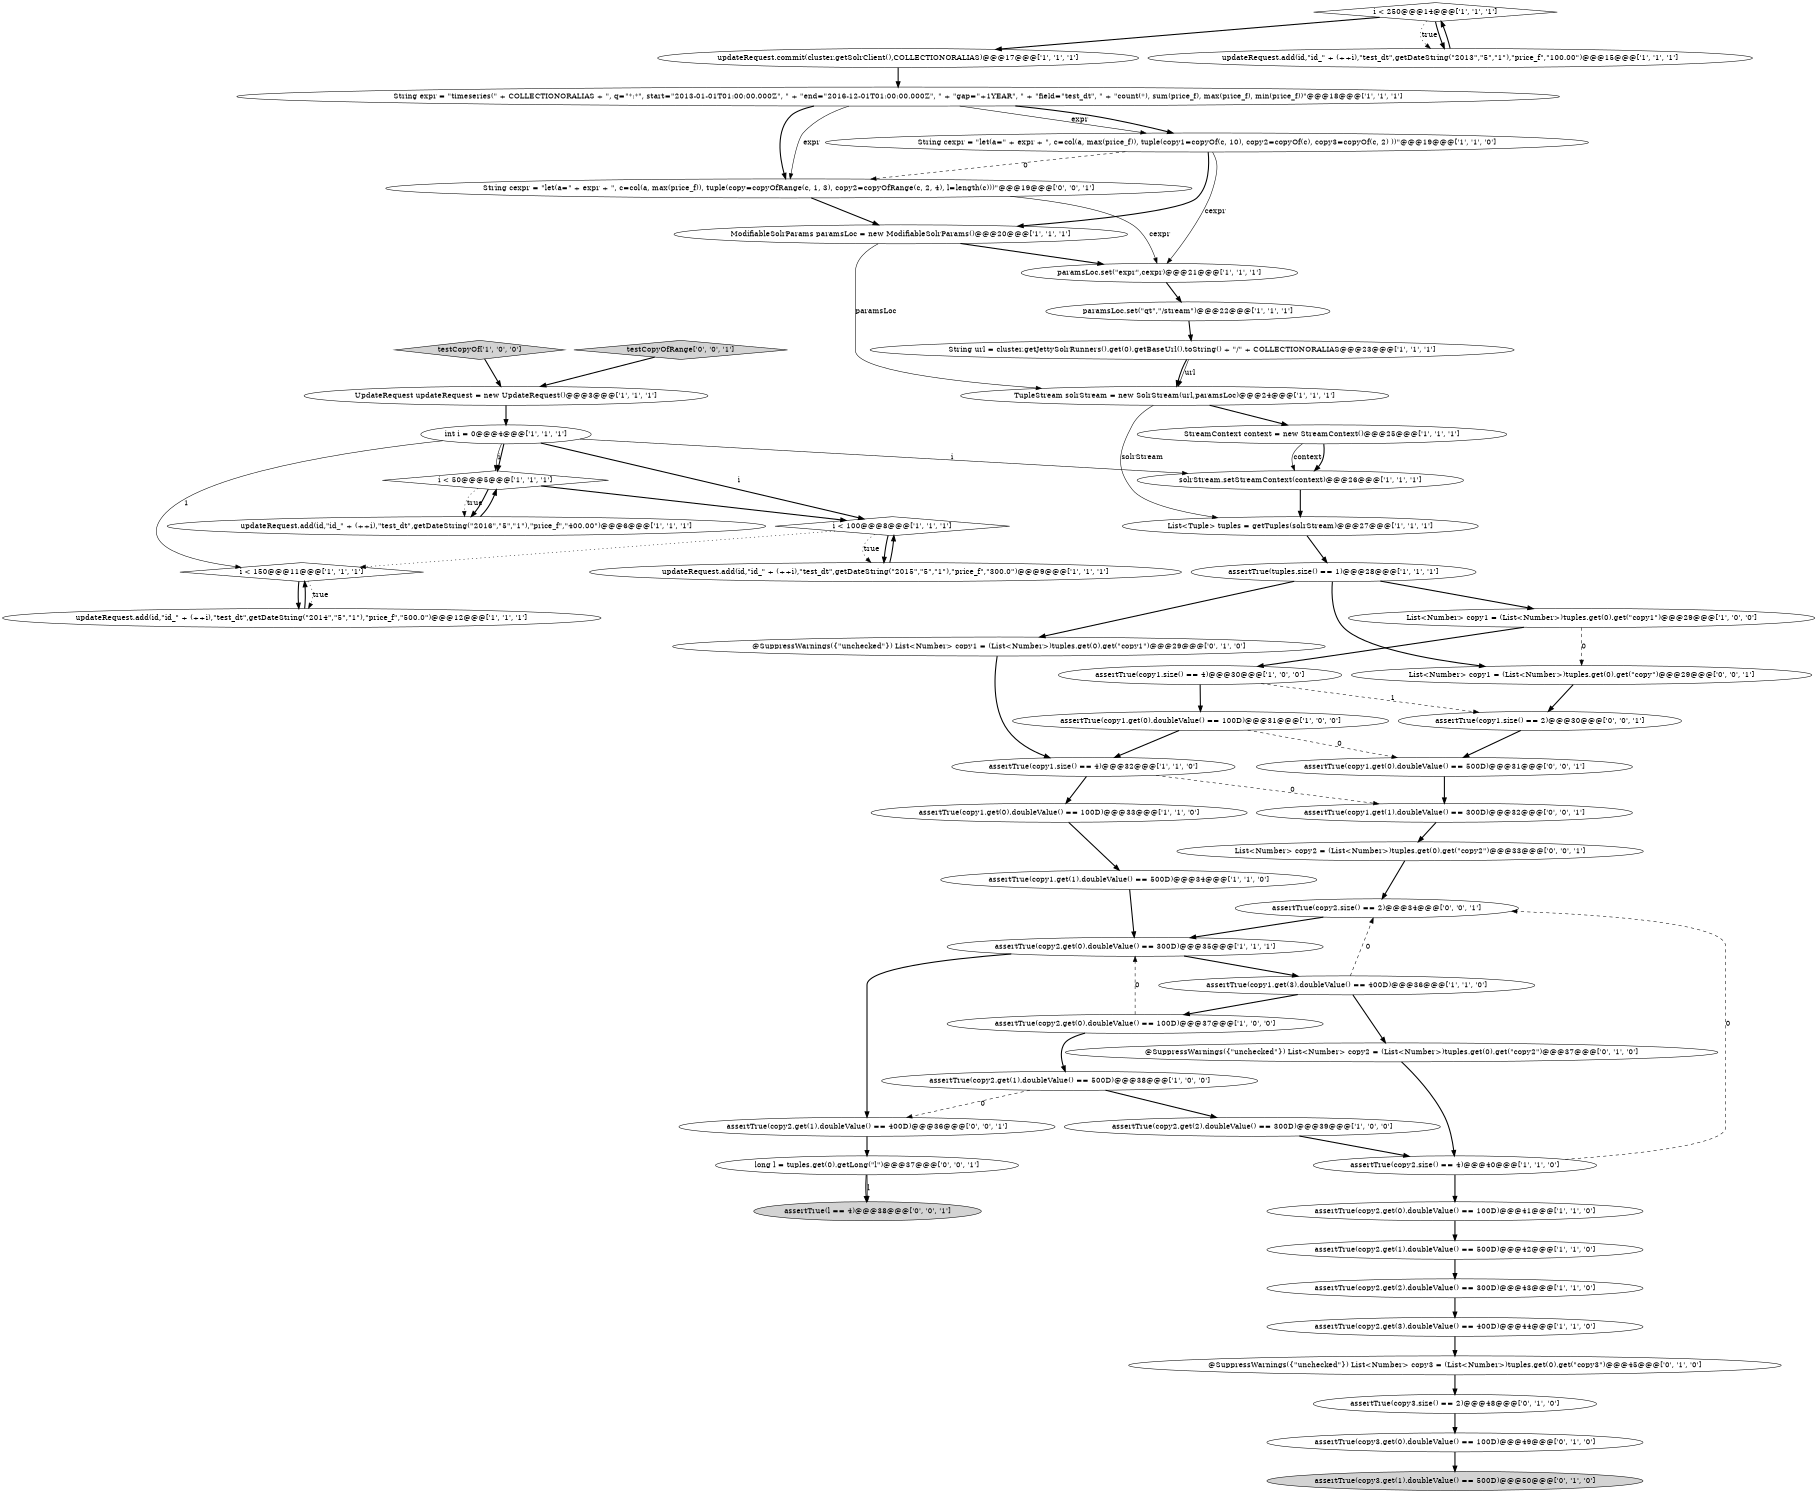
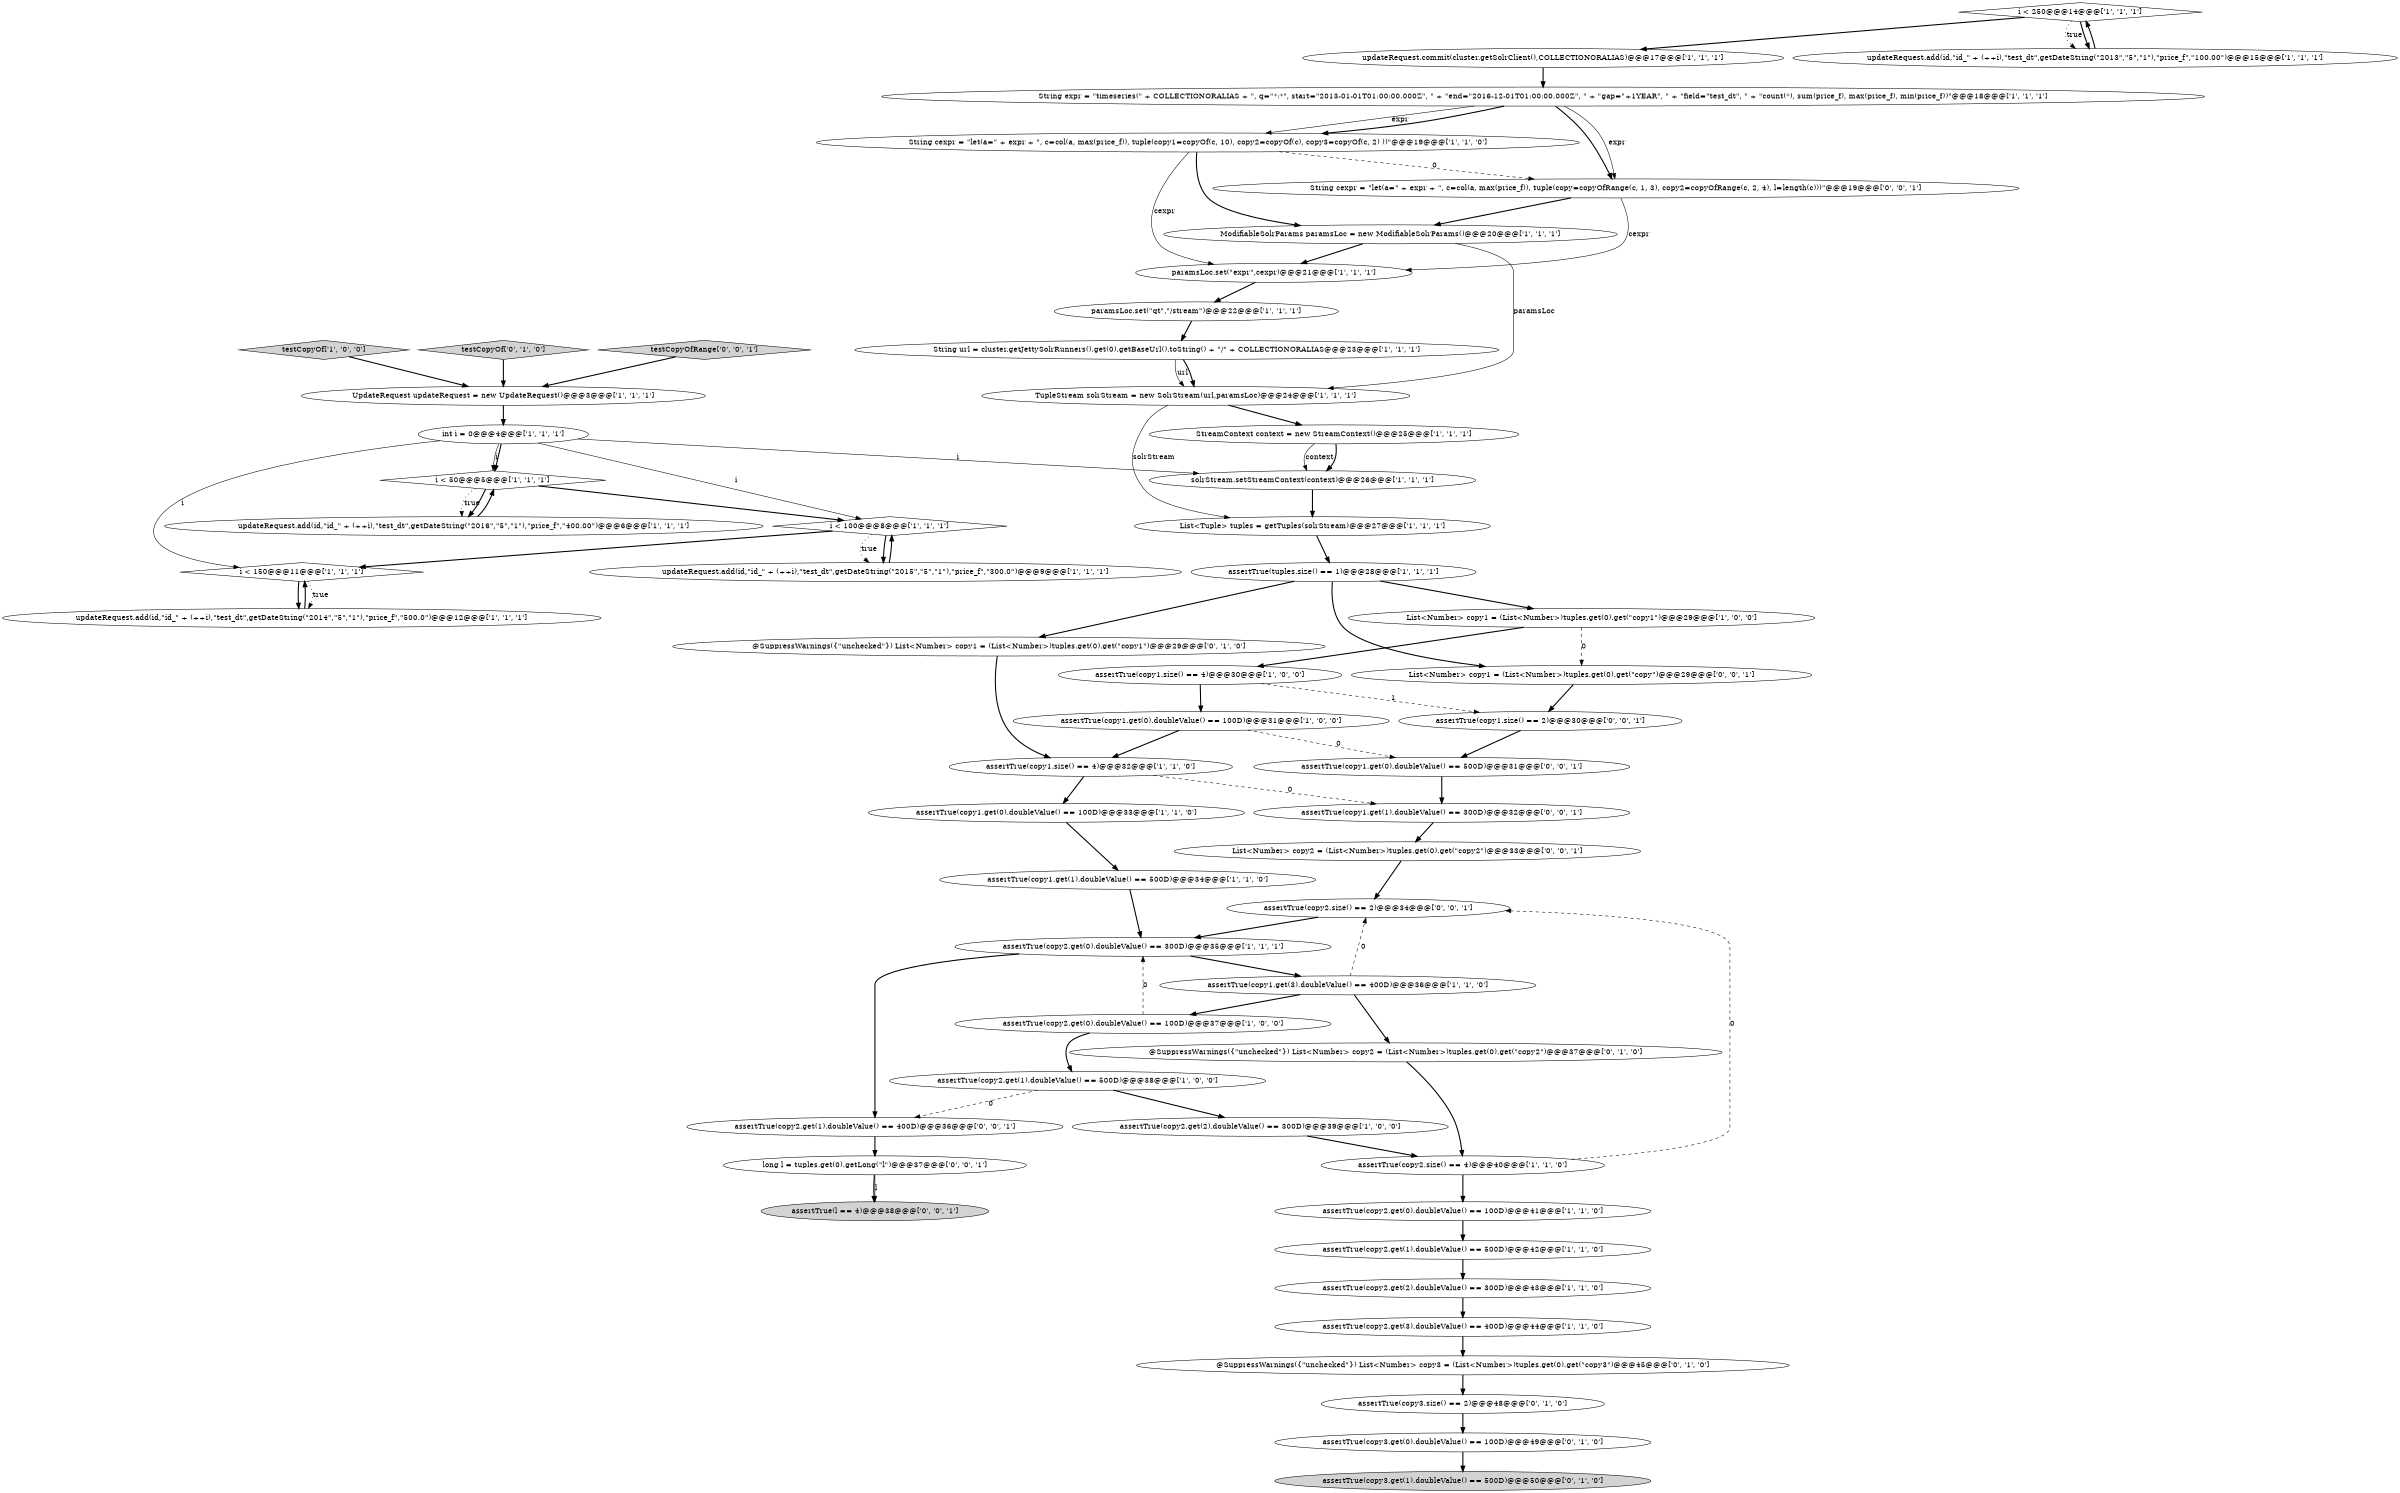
none -> (503, 350)
(700, 480) -> (697, 480)
(187, 503) -> (183, 503)
(600, 549) -> (599, 549)
